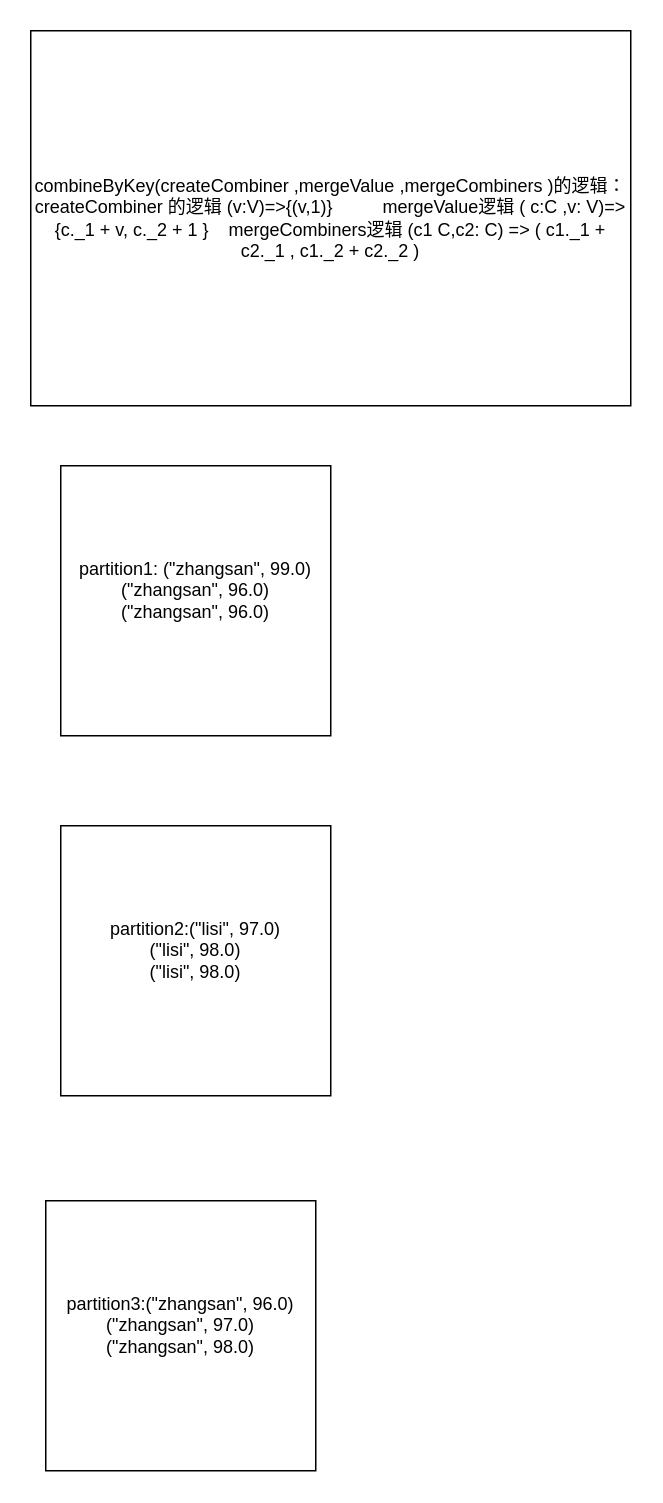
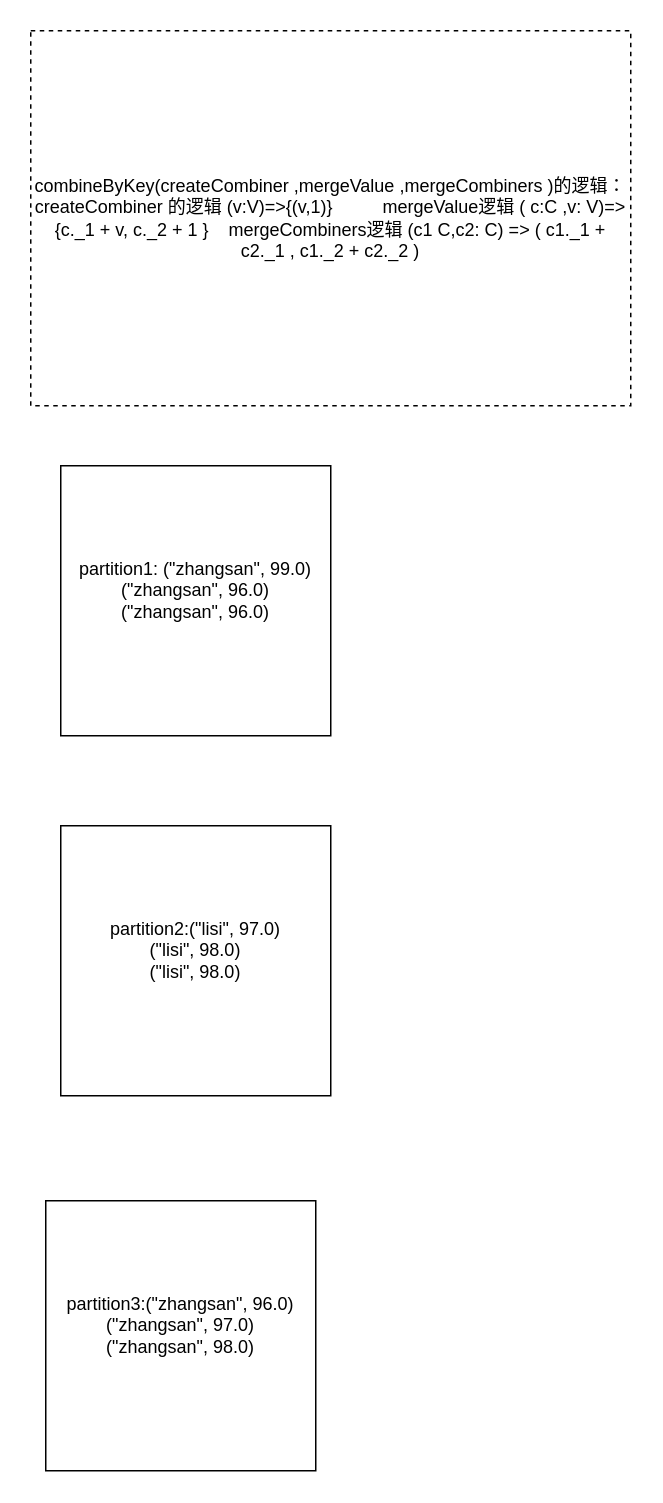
(331, 218) -> (331, 218)
